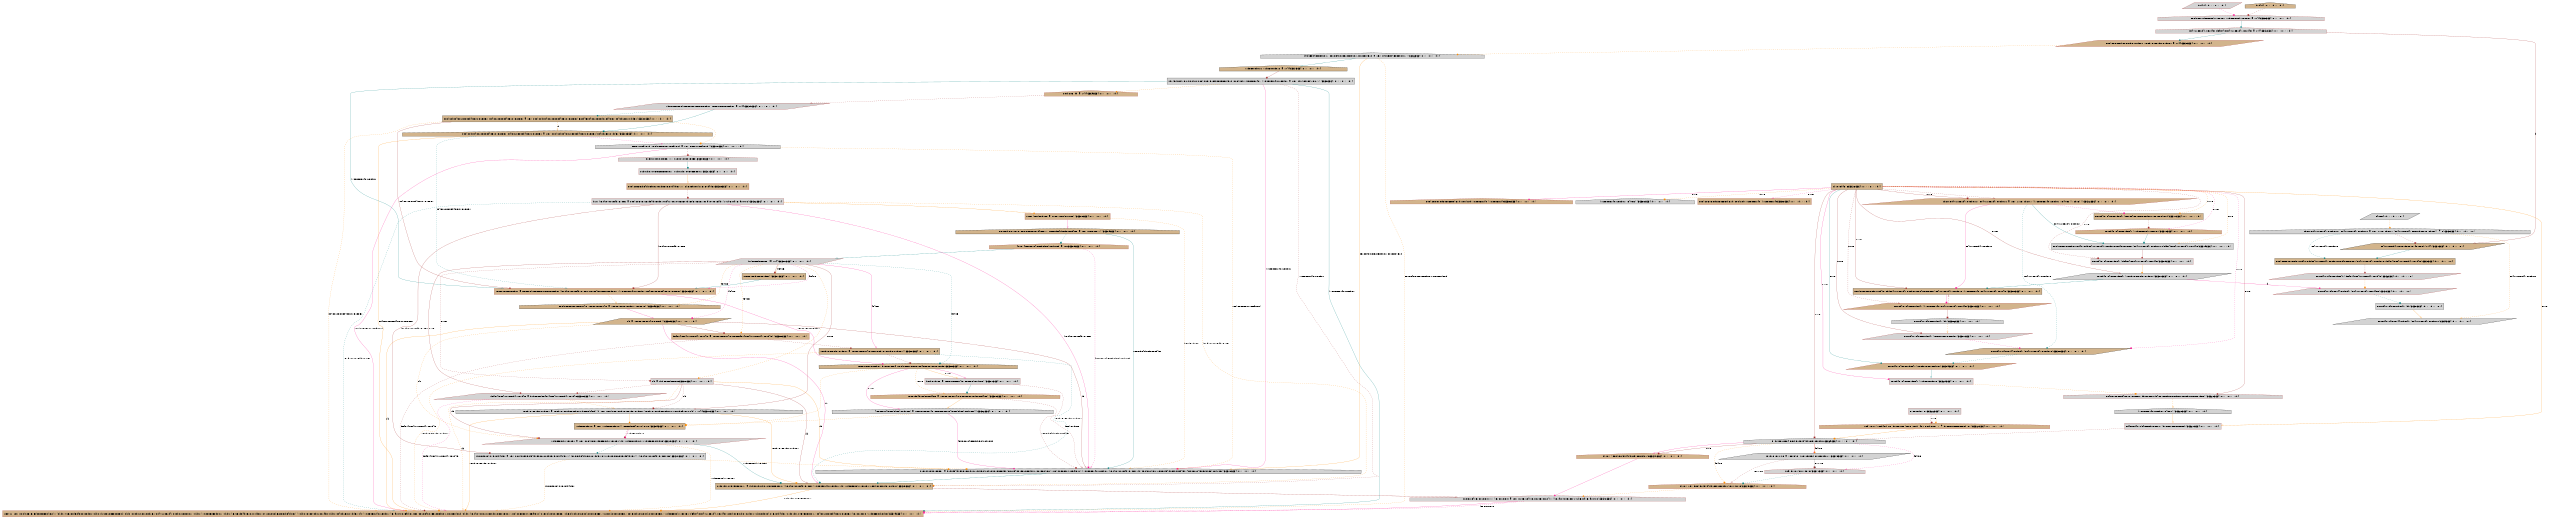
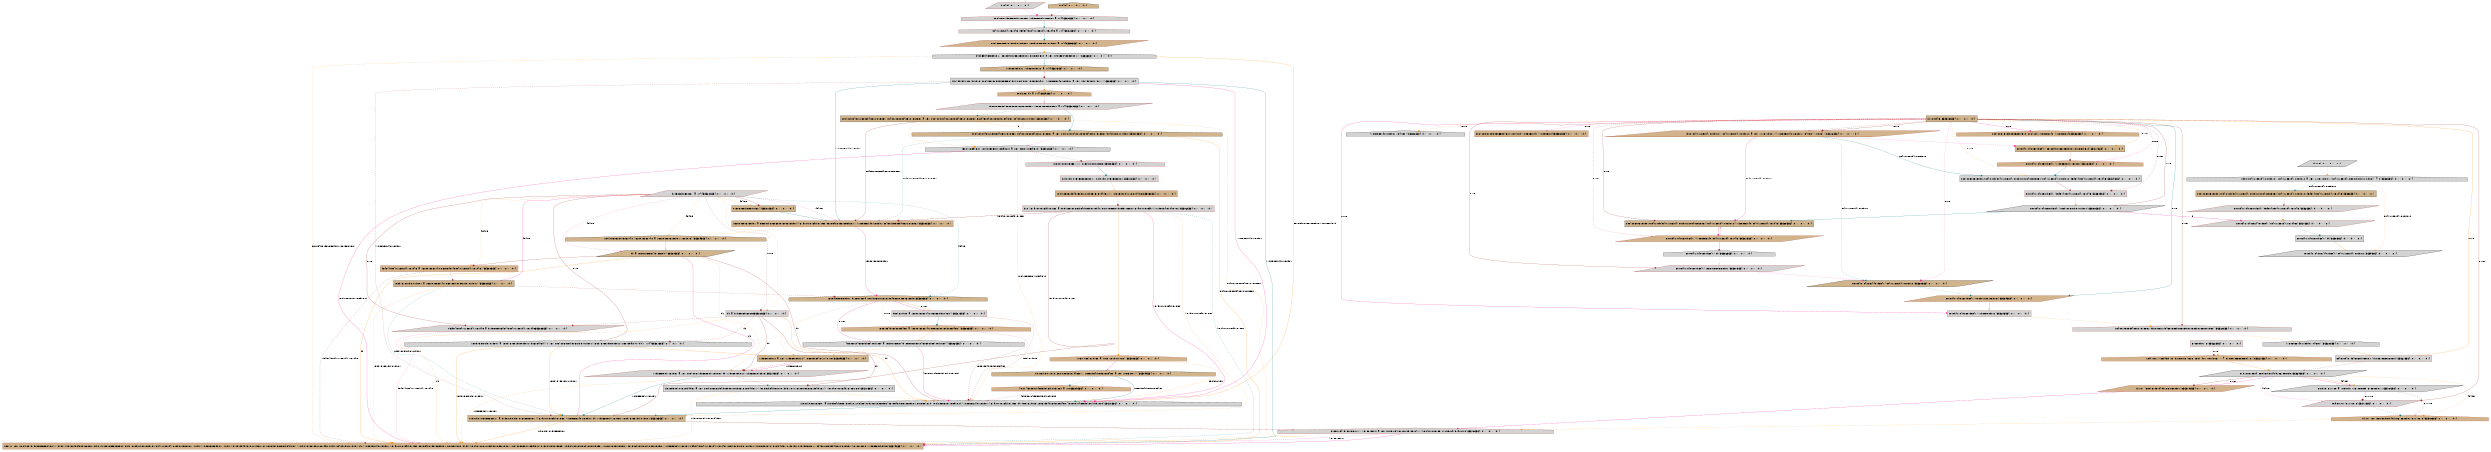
(1068, 216) -> (1118, 359)
(2422, 246) -> none
(926, 254) -> none
(726, 299) -> (591, 219)
(1815, 309) -> (2384, 124)
(1815, 441) -> (2283, 374)
(1643, 456) -> (2176, 389)
(1815, 471) -> (2362, 404)
